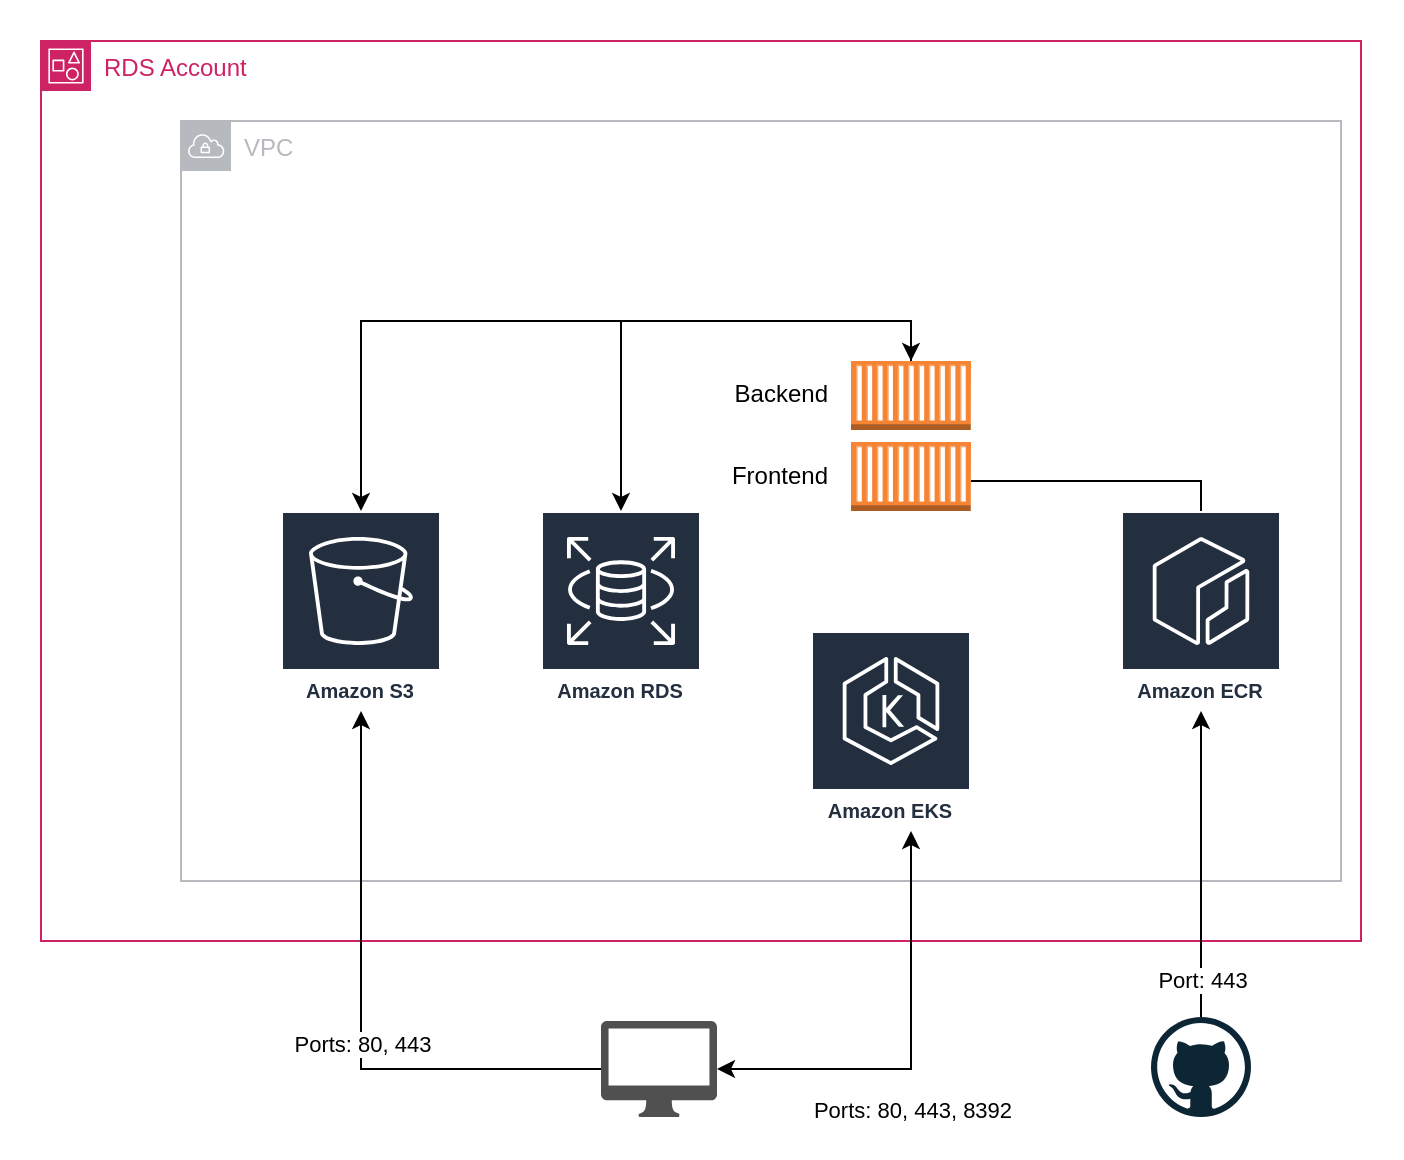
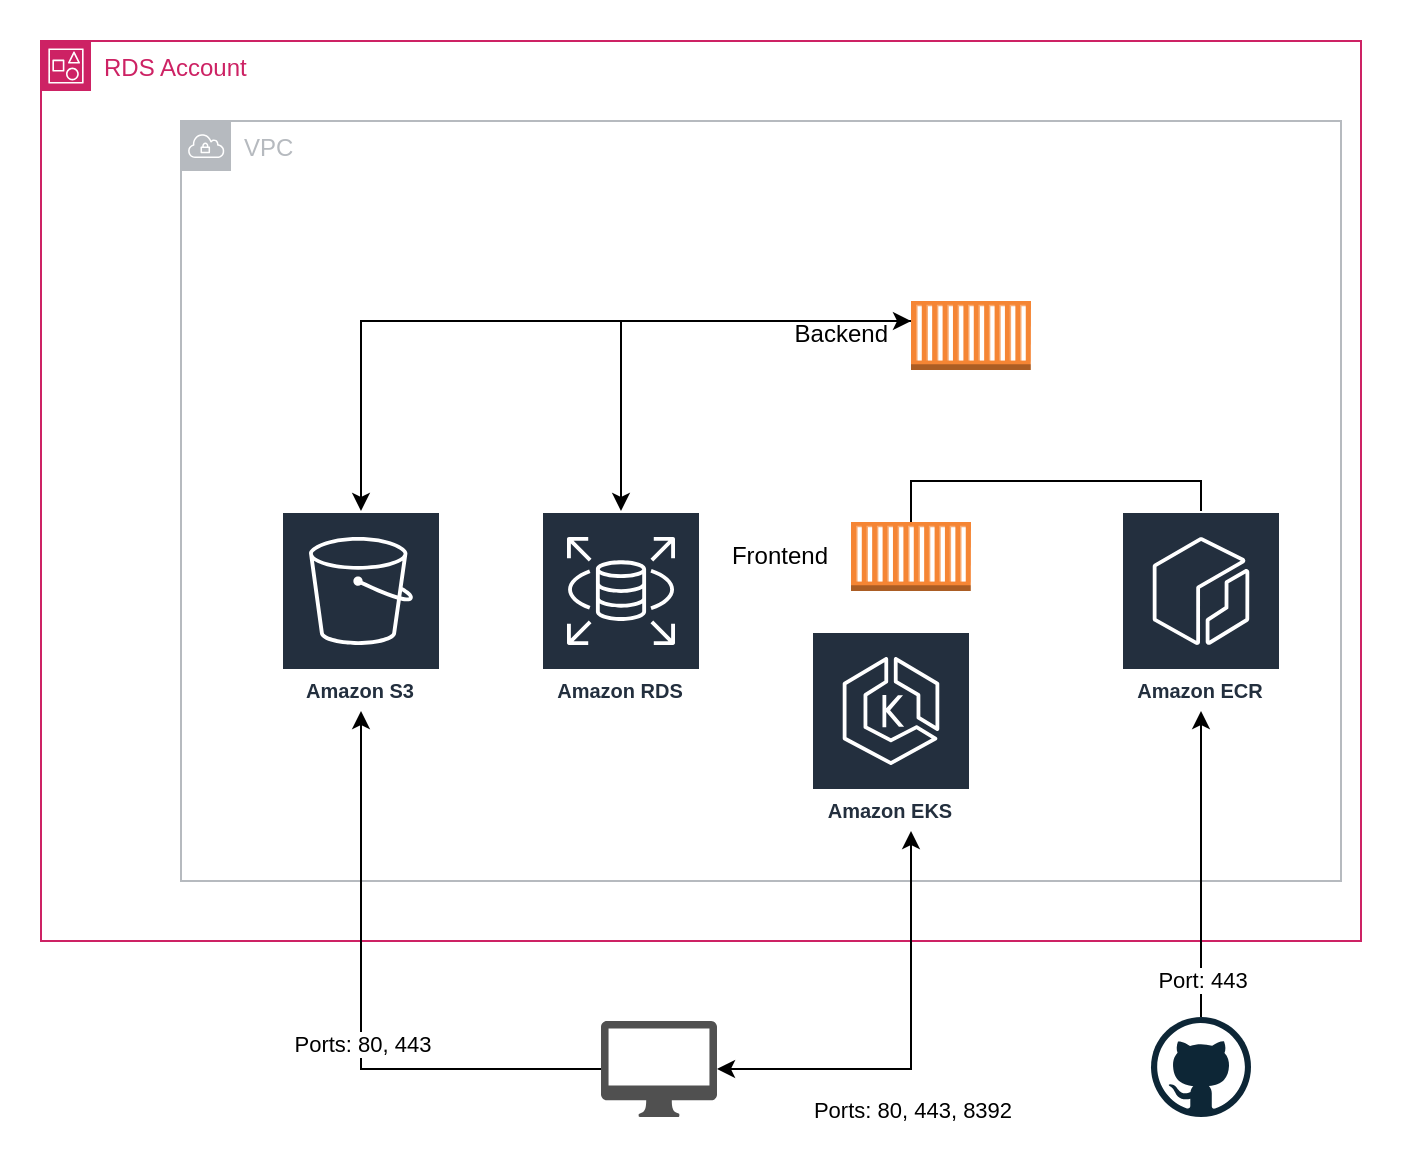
(911, 396) -> (971, 336)
(911, 477) -> (911, 557)
